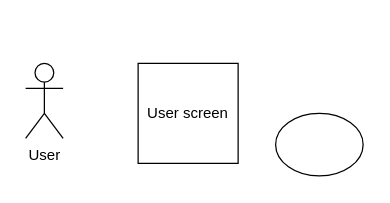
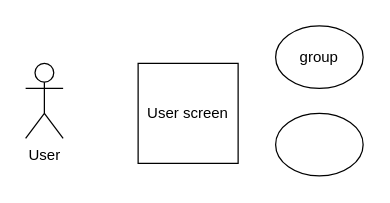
none -> (319, 57)
